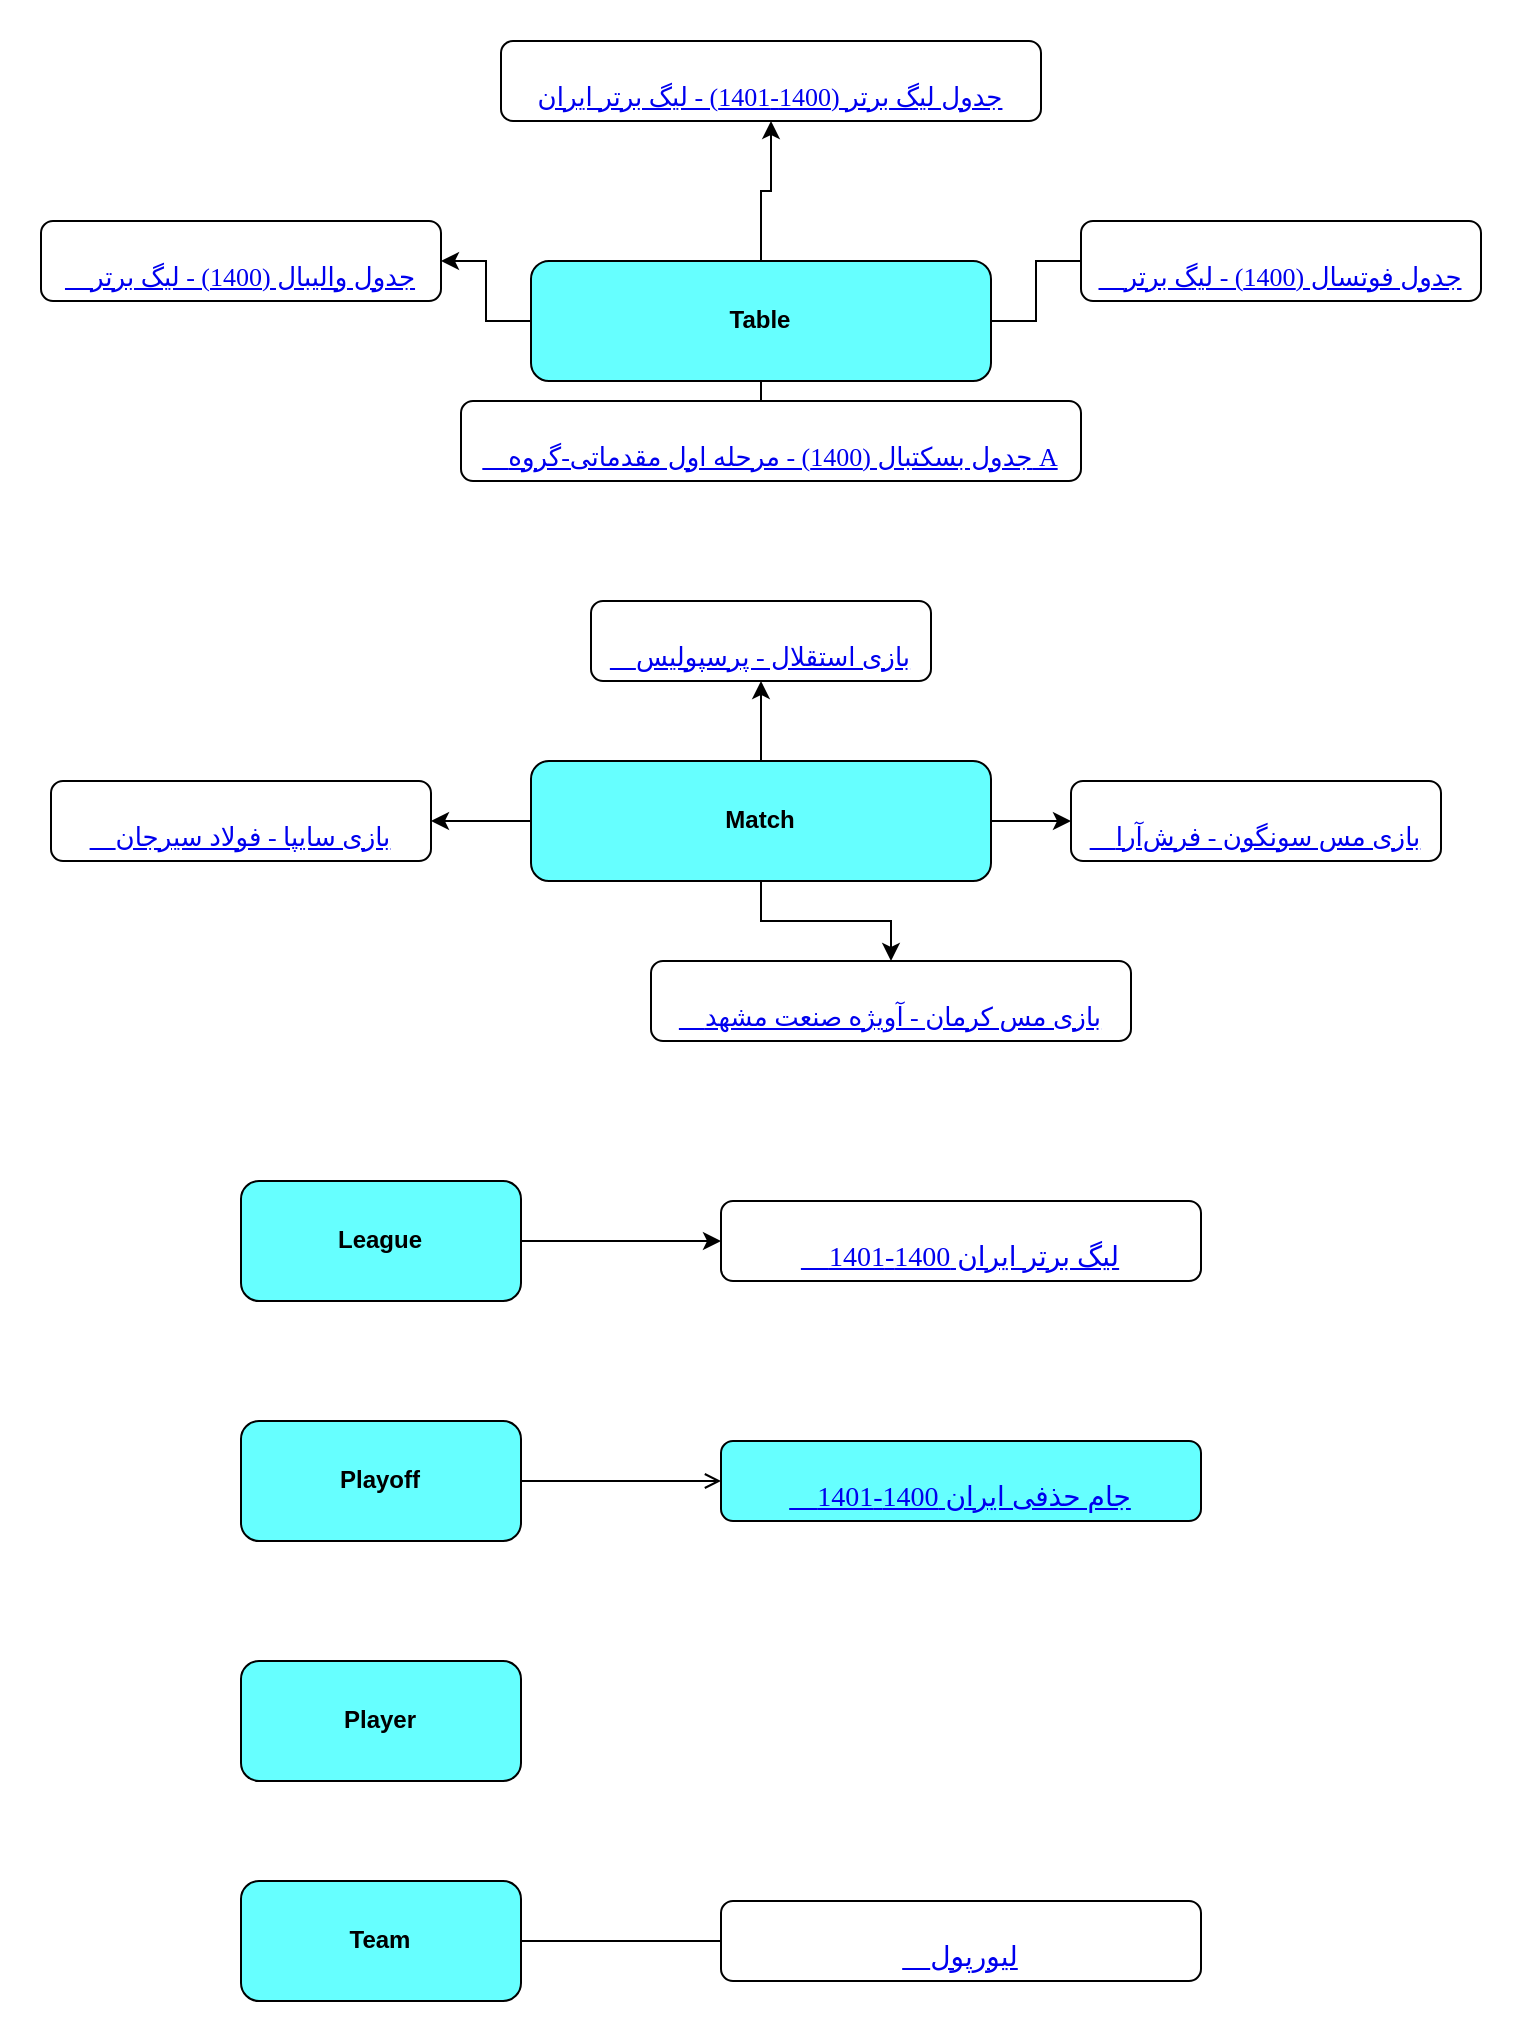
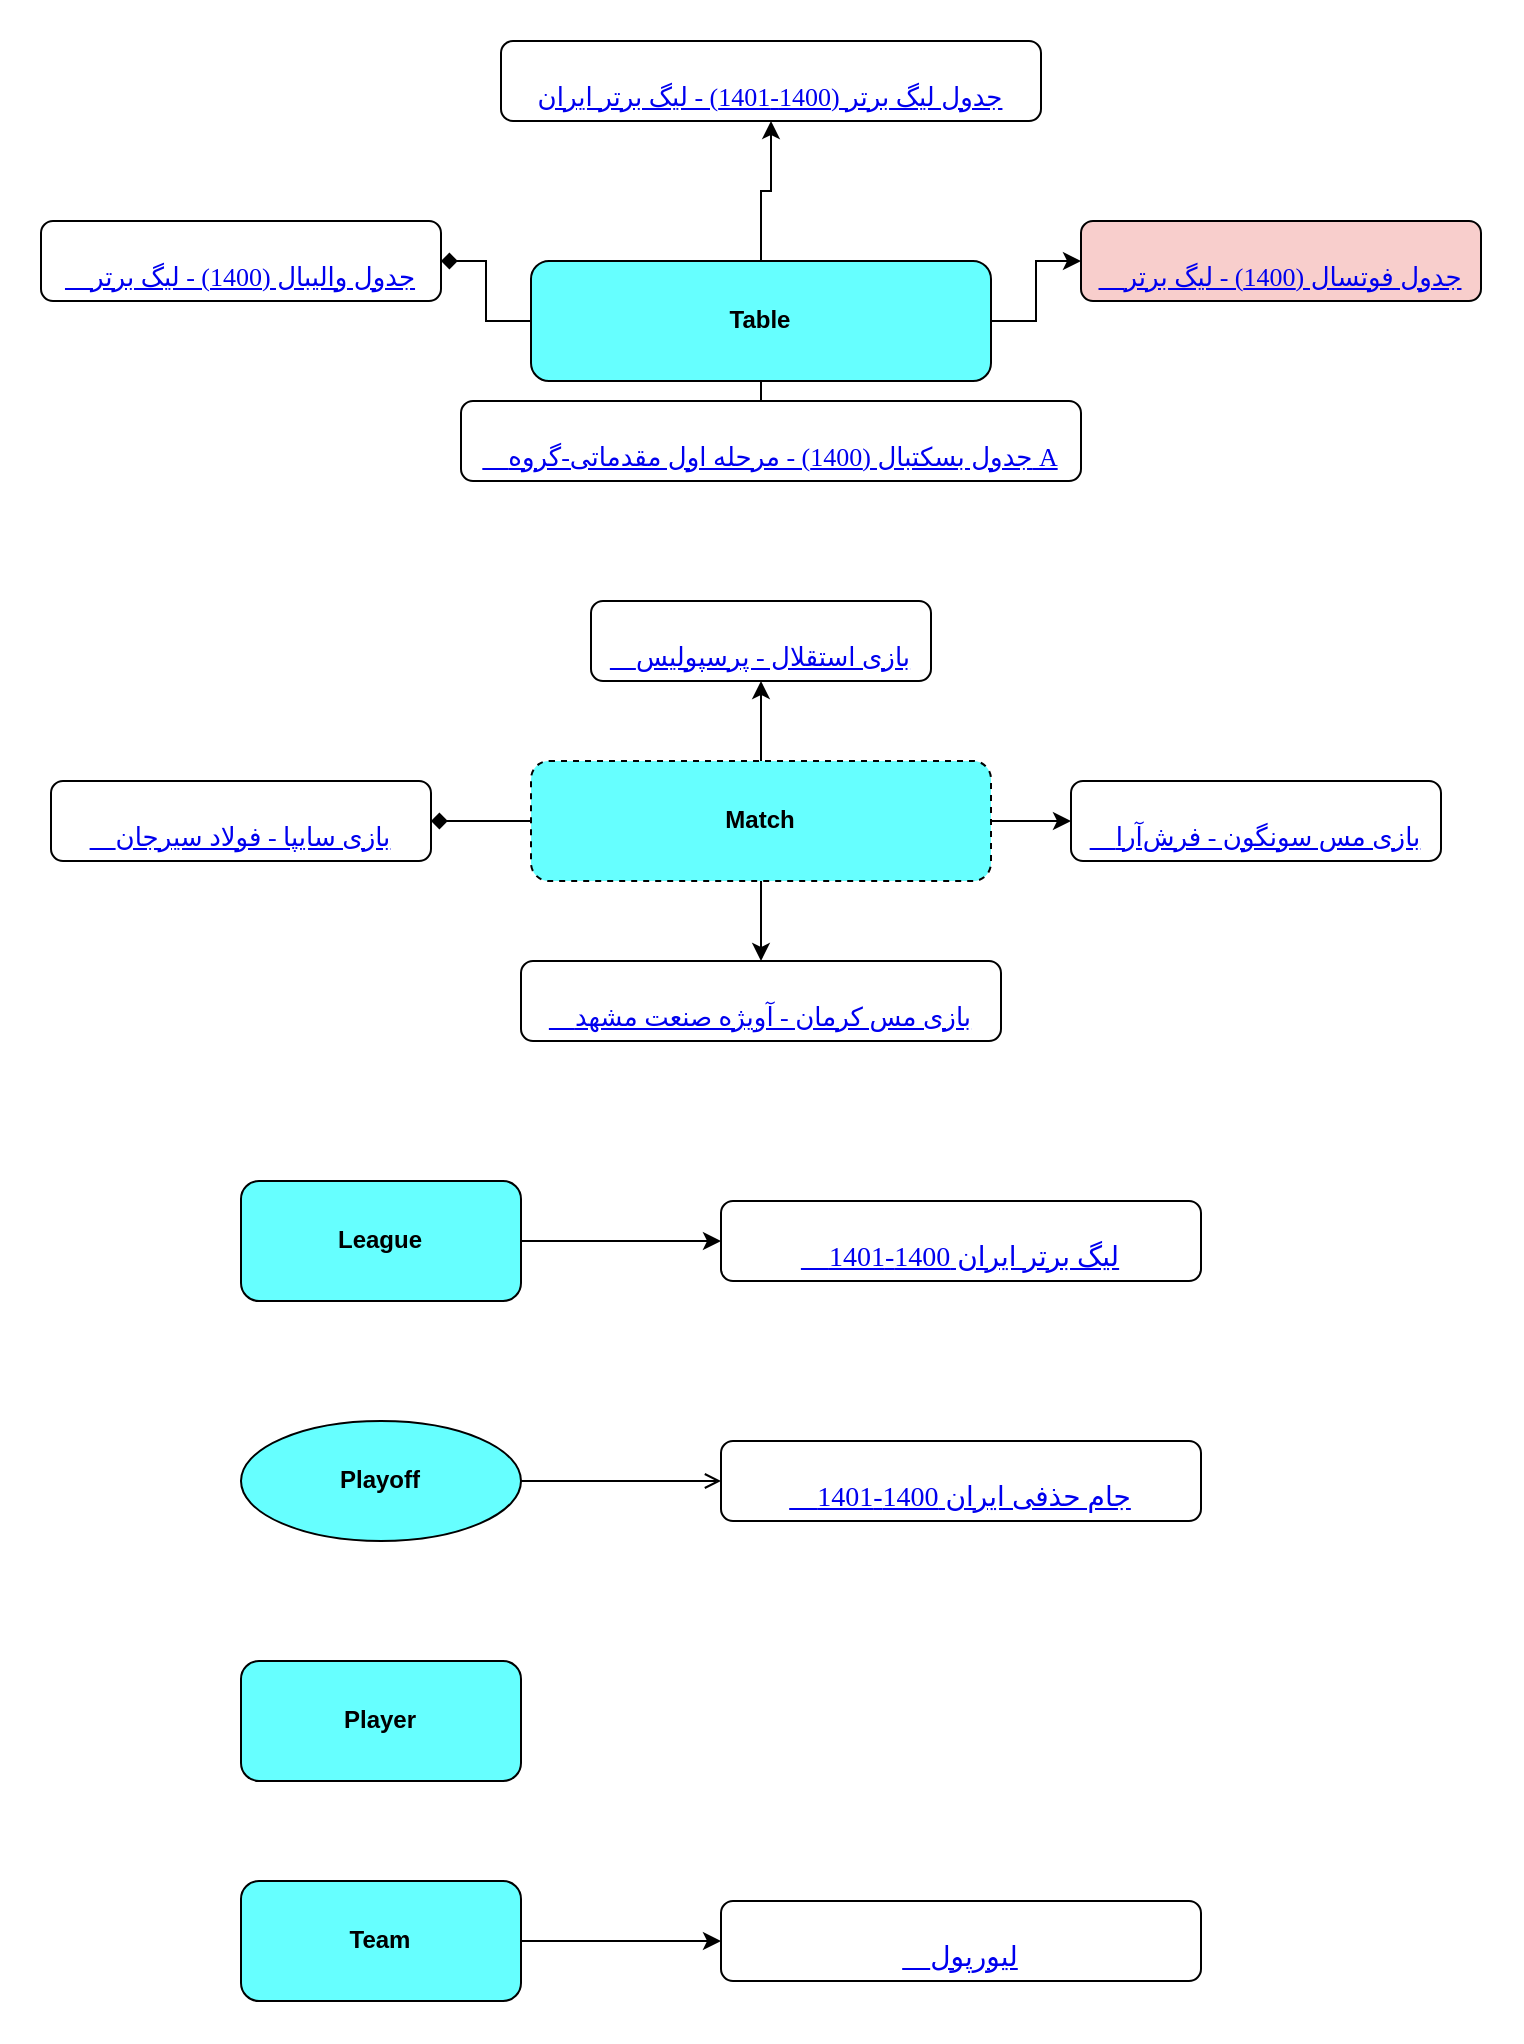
(456, 261) -> (457, 261)
(1071, 261) -> (1066, 261)
(1281, 261) -> (1281, 261)
(446, 821) -> (447, 821)
(761, 821) -> (761, 821)
(891, 1001) -> (761, 1001)
(381, 1481) -> (381, 1481)
(961, 1481) -> (961, 1481)
(711, 1941) -> (706, 1941)
